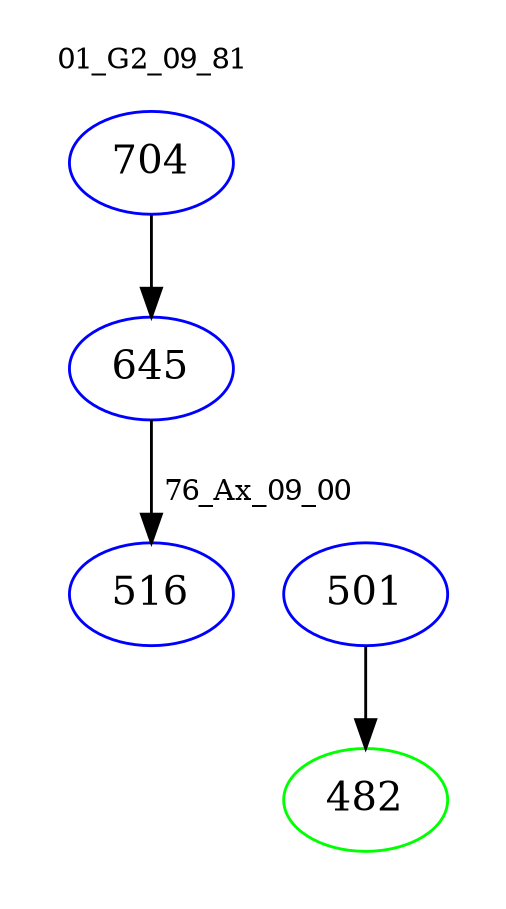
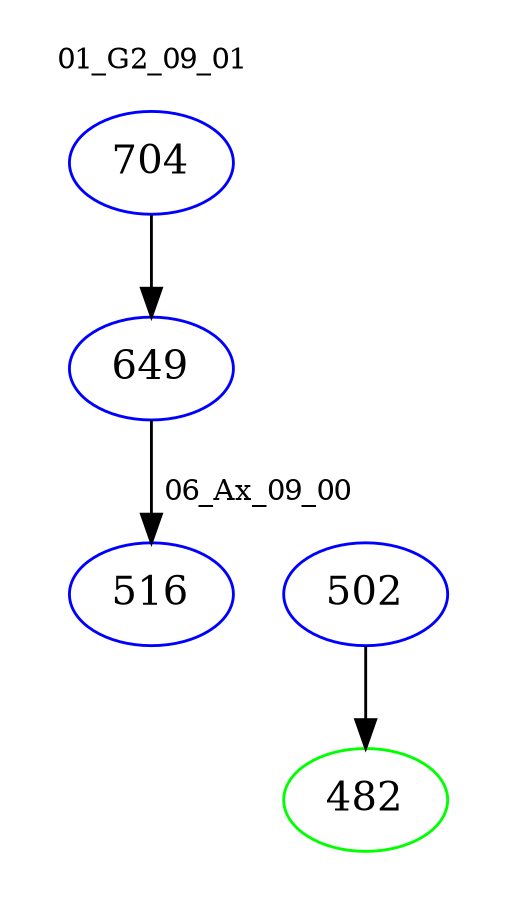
(153, 61) -> (153, 61)
(151, 369) -> (151, 369)
(259, 493) -> (259, 493)
(366, 594) -> (366, 594)
